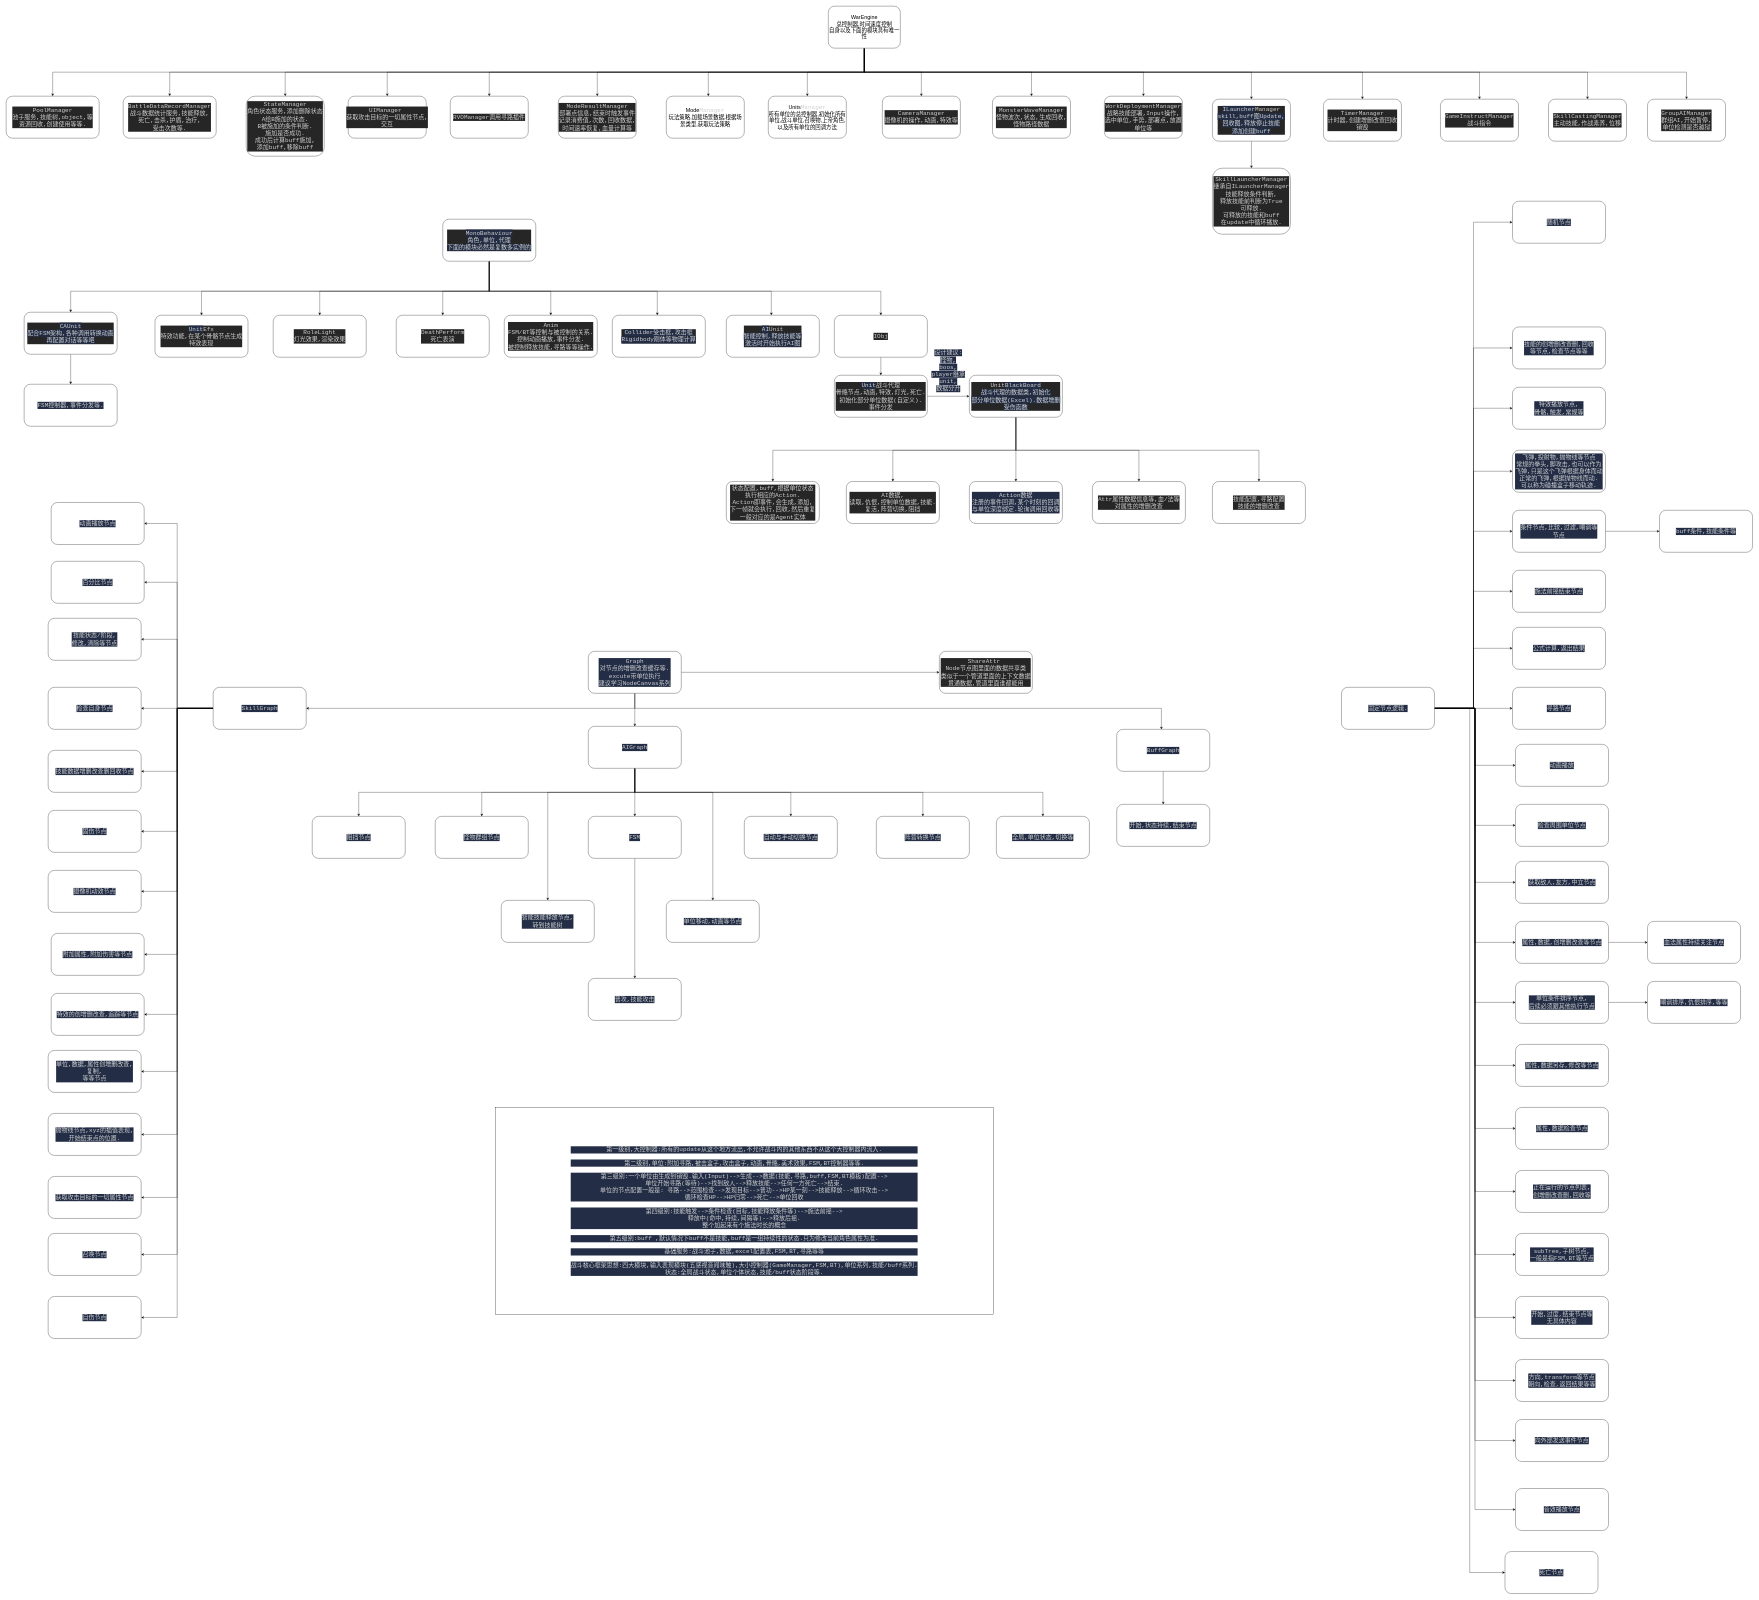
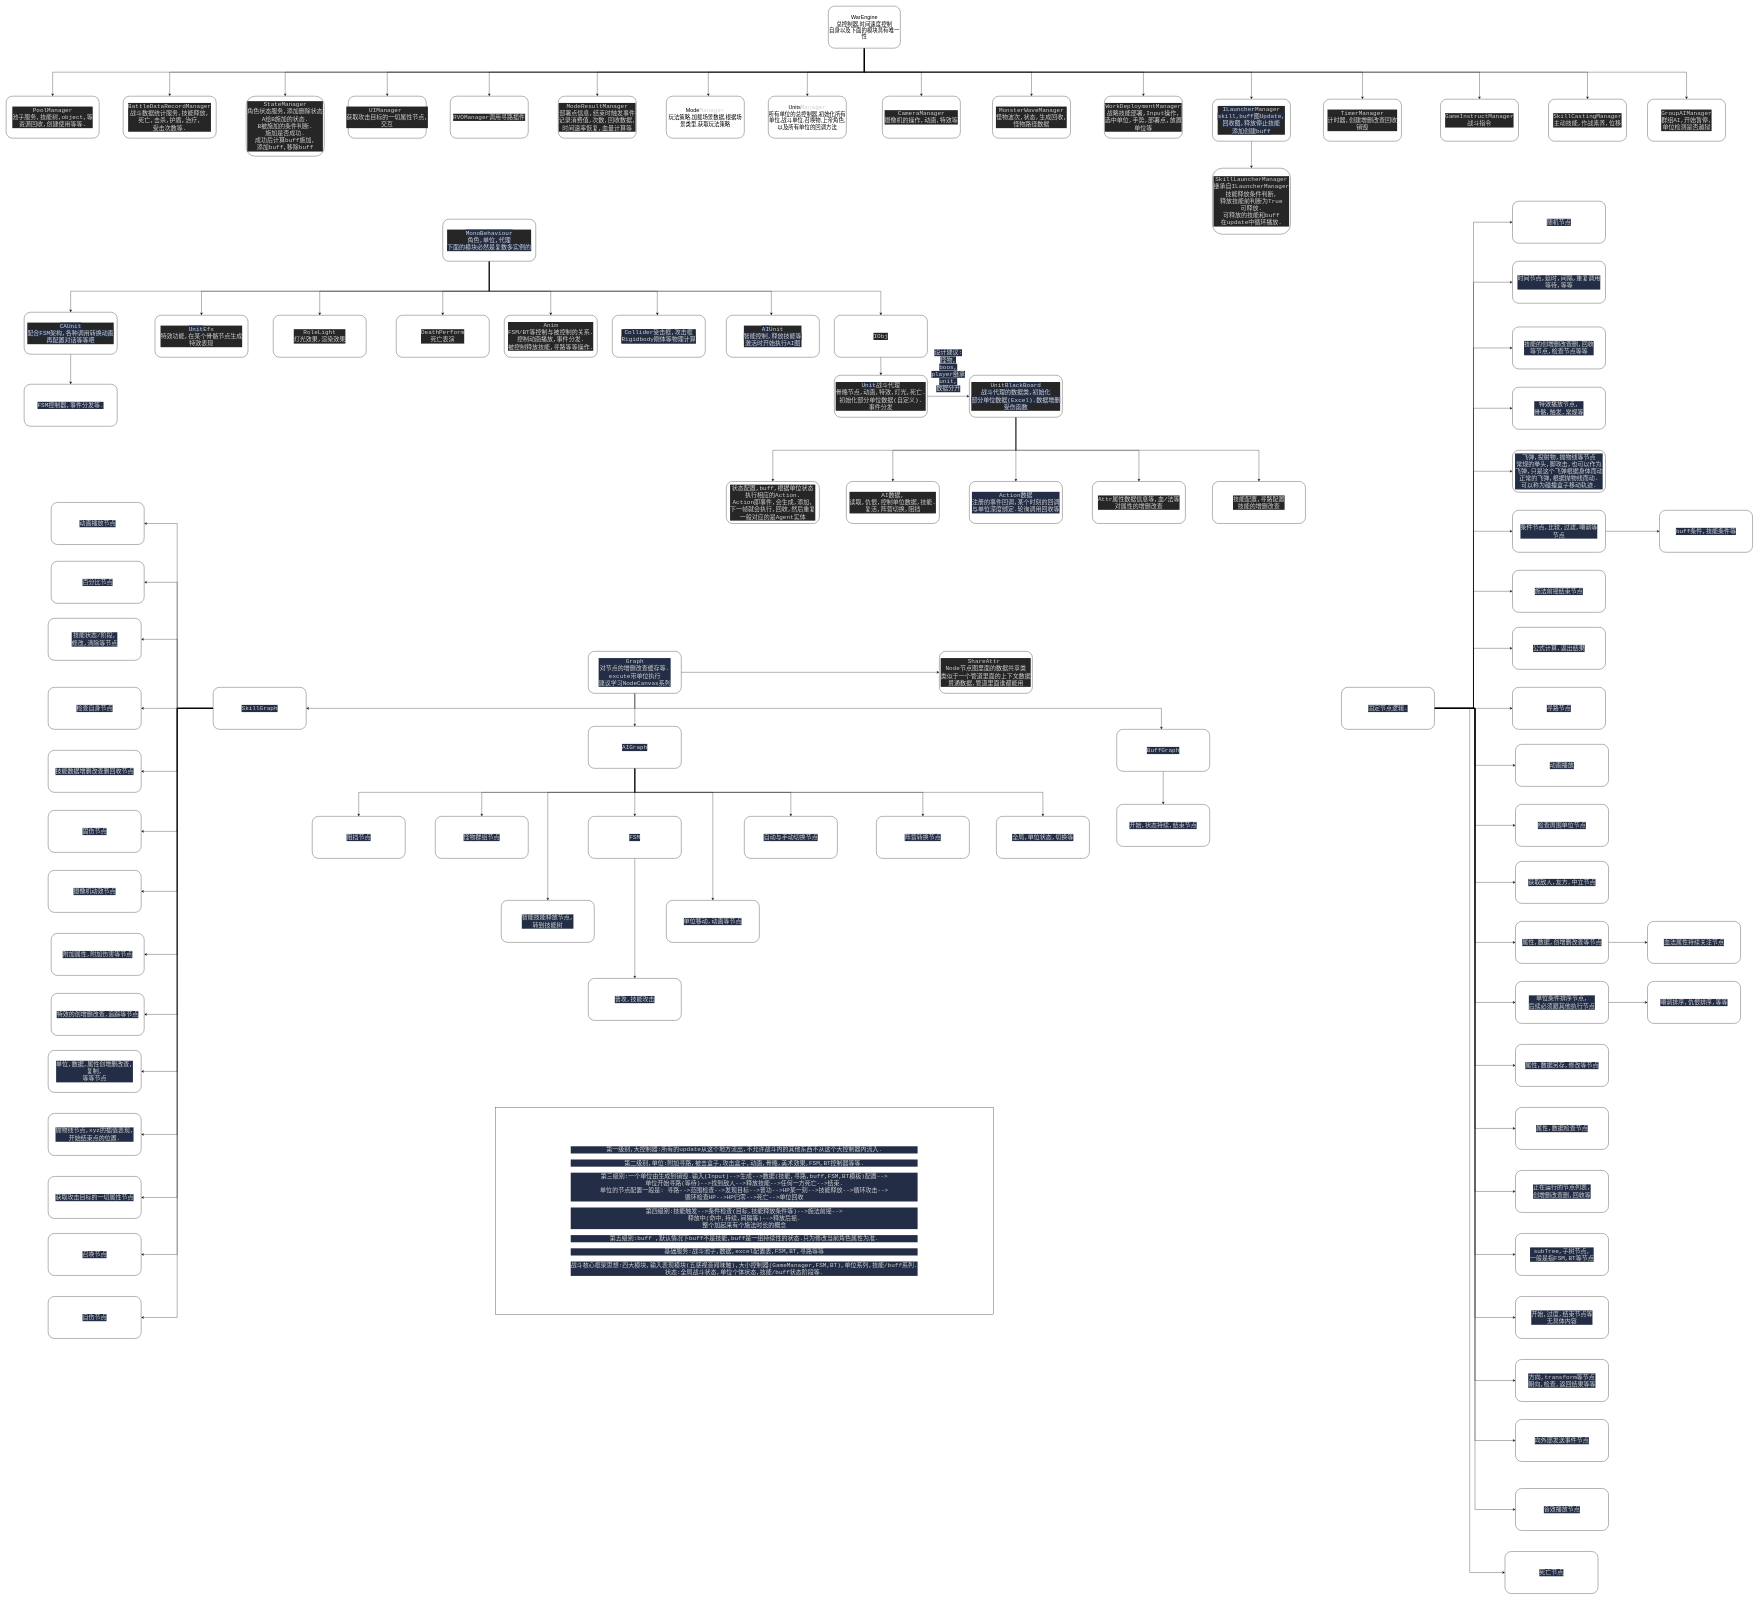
none -> (1509, 282)
none -> (1559, 282)
